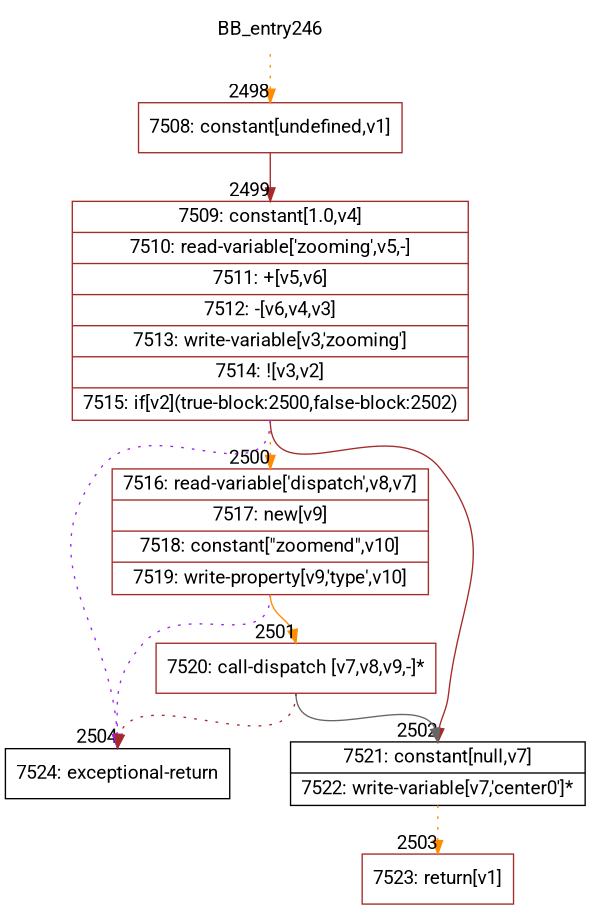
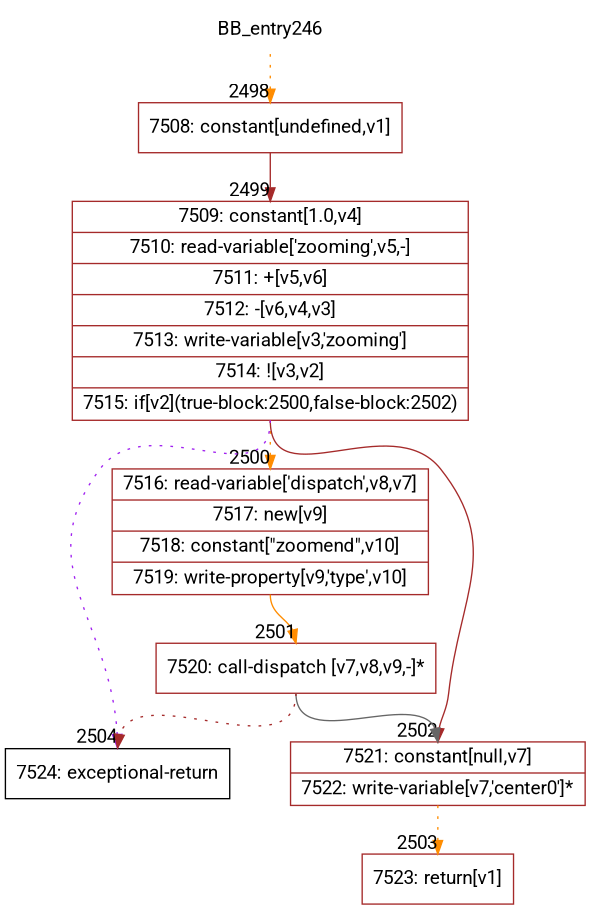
(165, 629) -> none
(438, 774) -> (438, 774)
